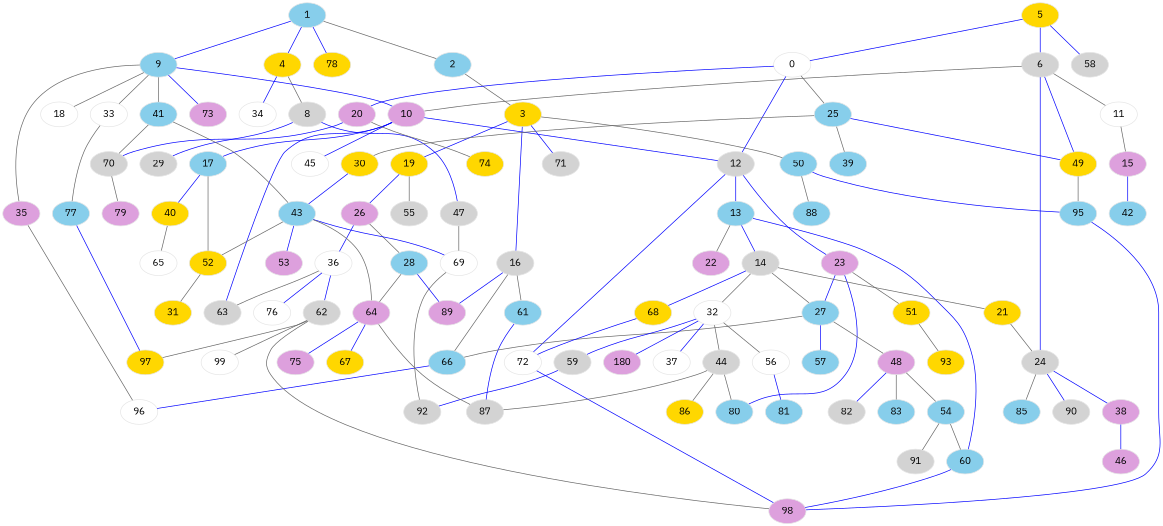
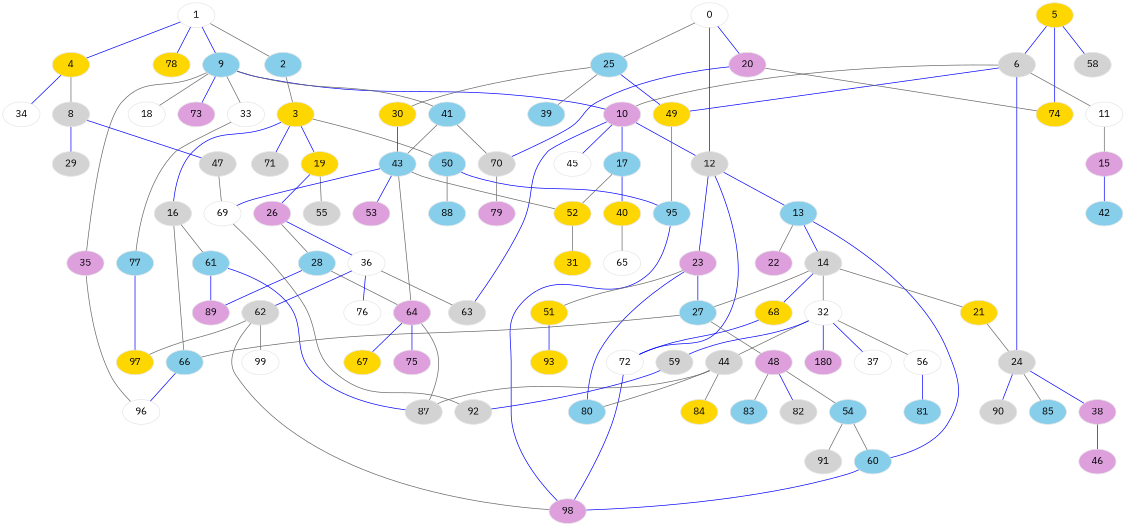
(307, 15) -> (196, 15)
(916, 40) -> (1055, 65)
(481, 288) -> (211, 288)
(929, 338) -> (549, 338)
(820, 362) -> none
(685, 412) -> (699, 412)
